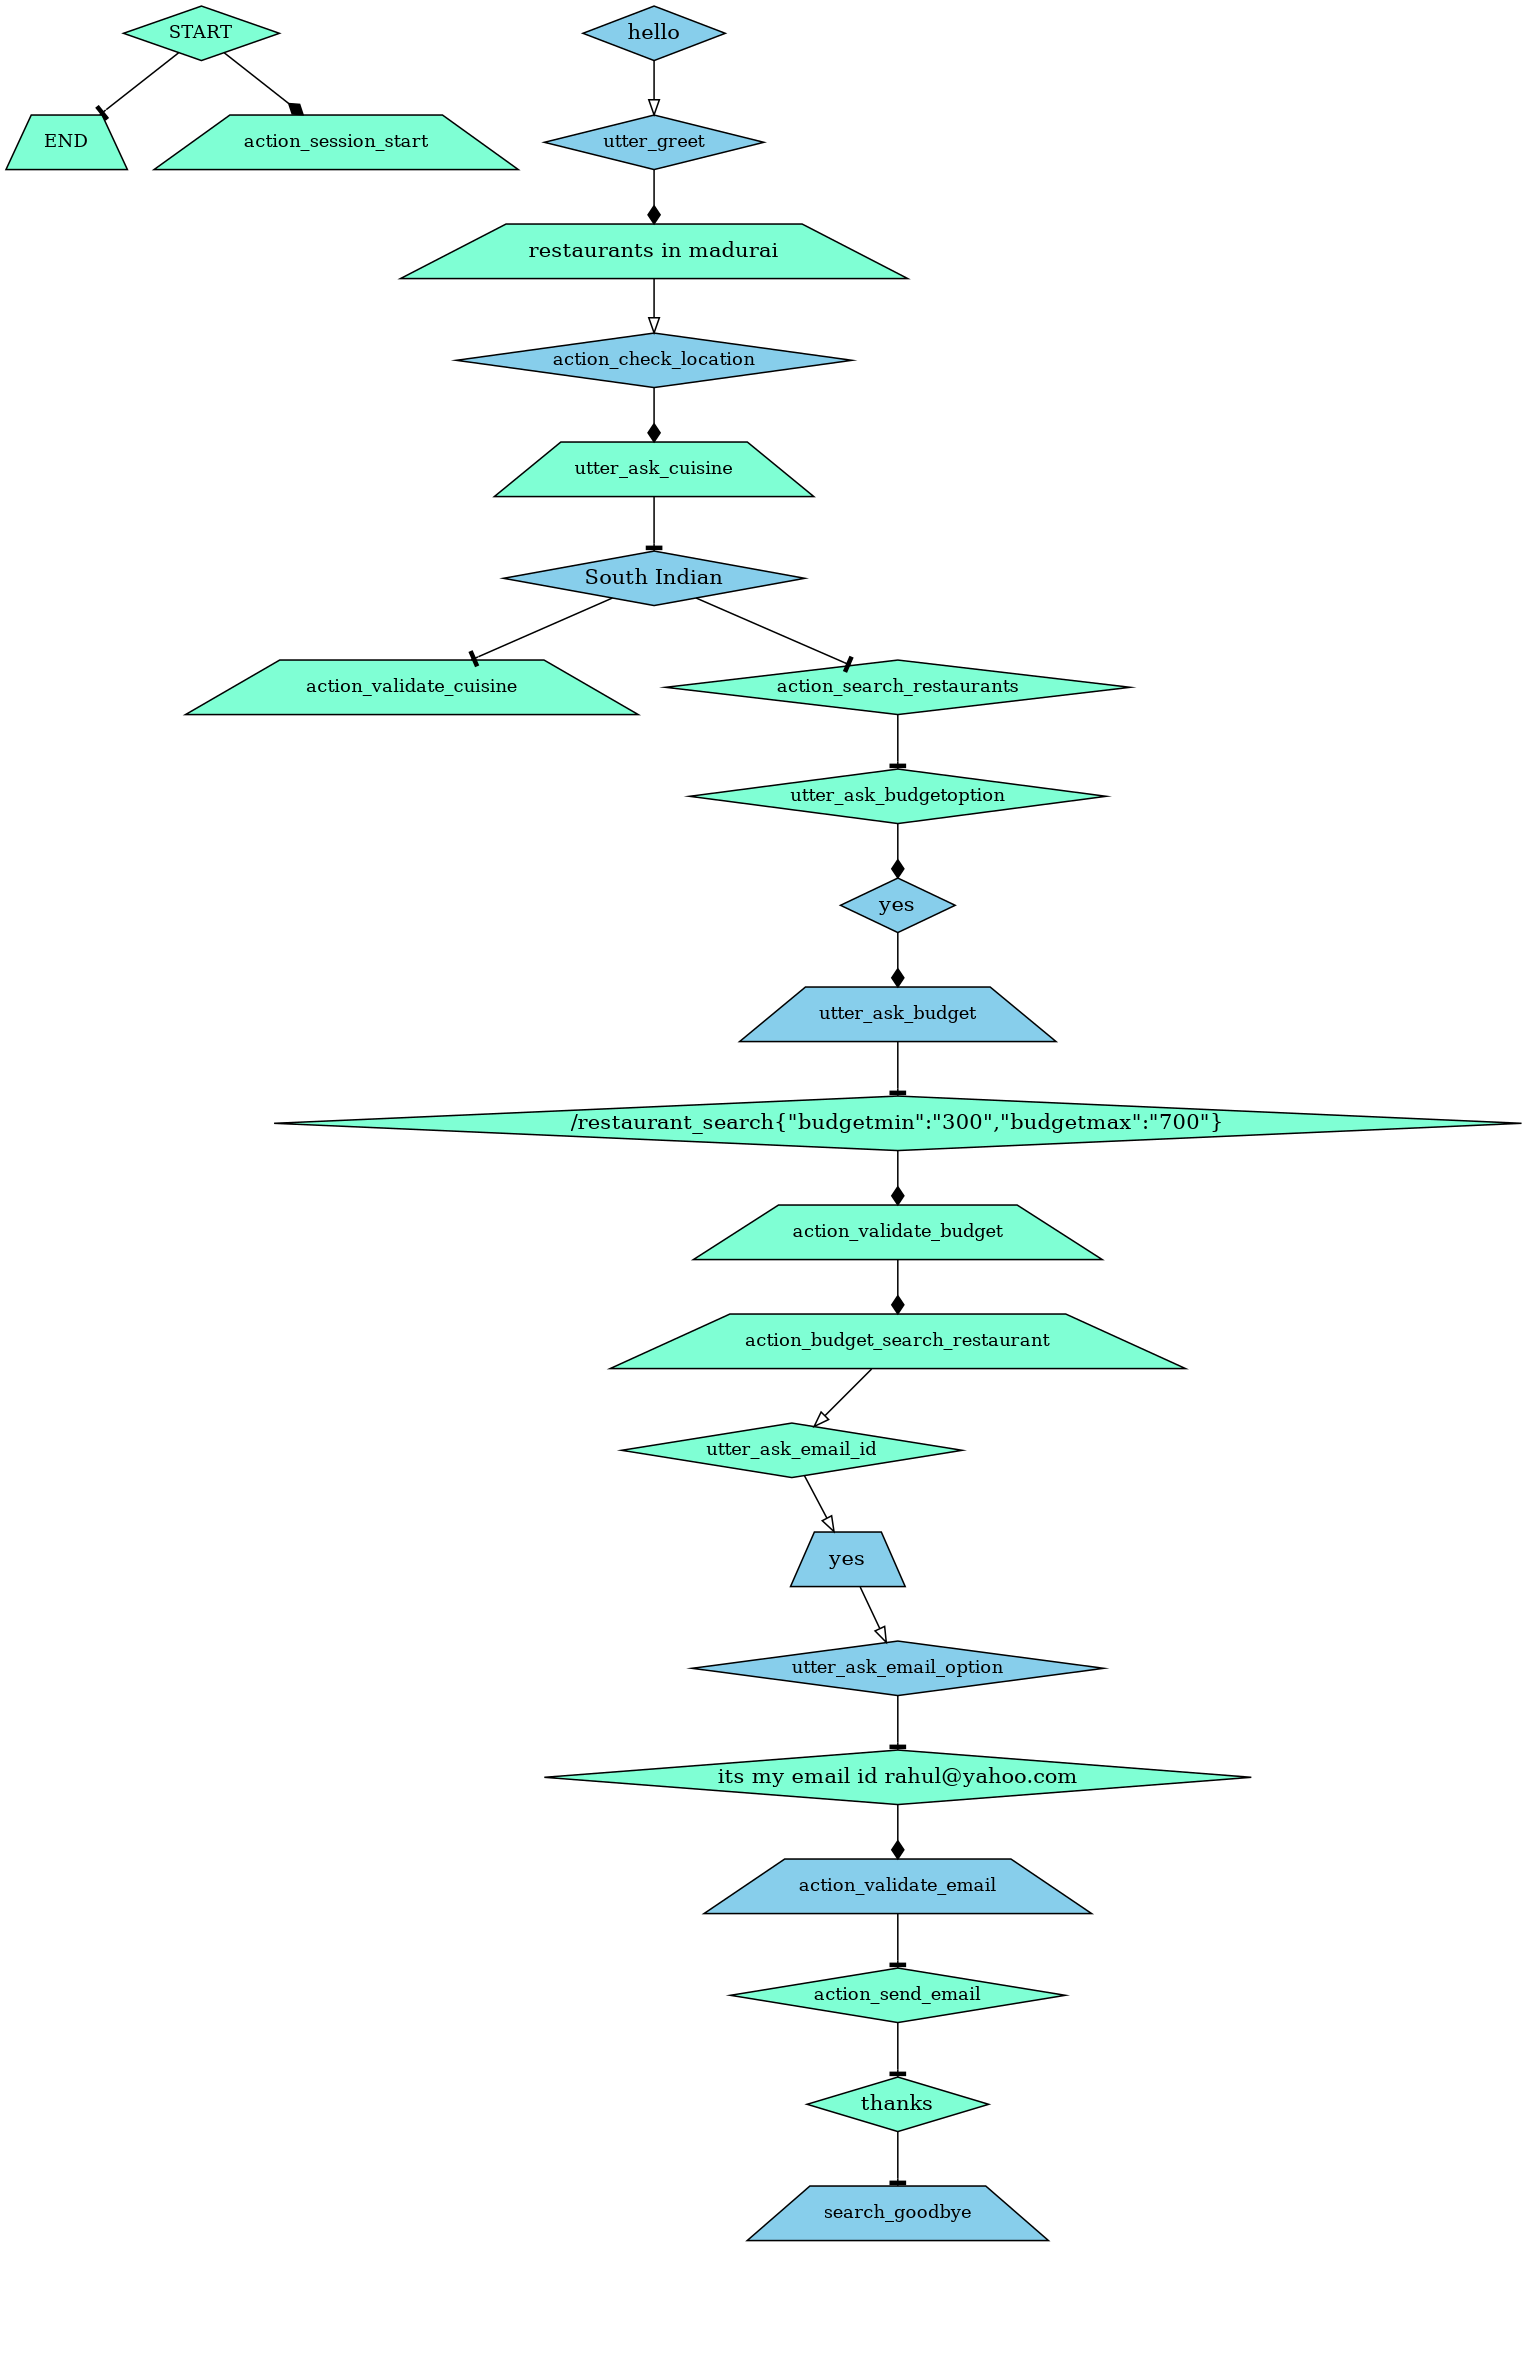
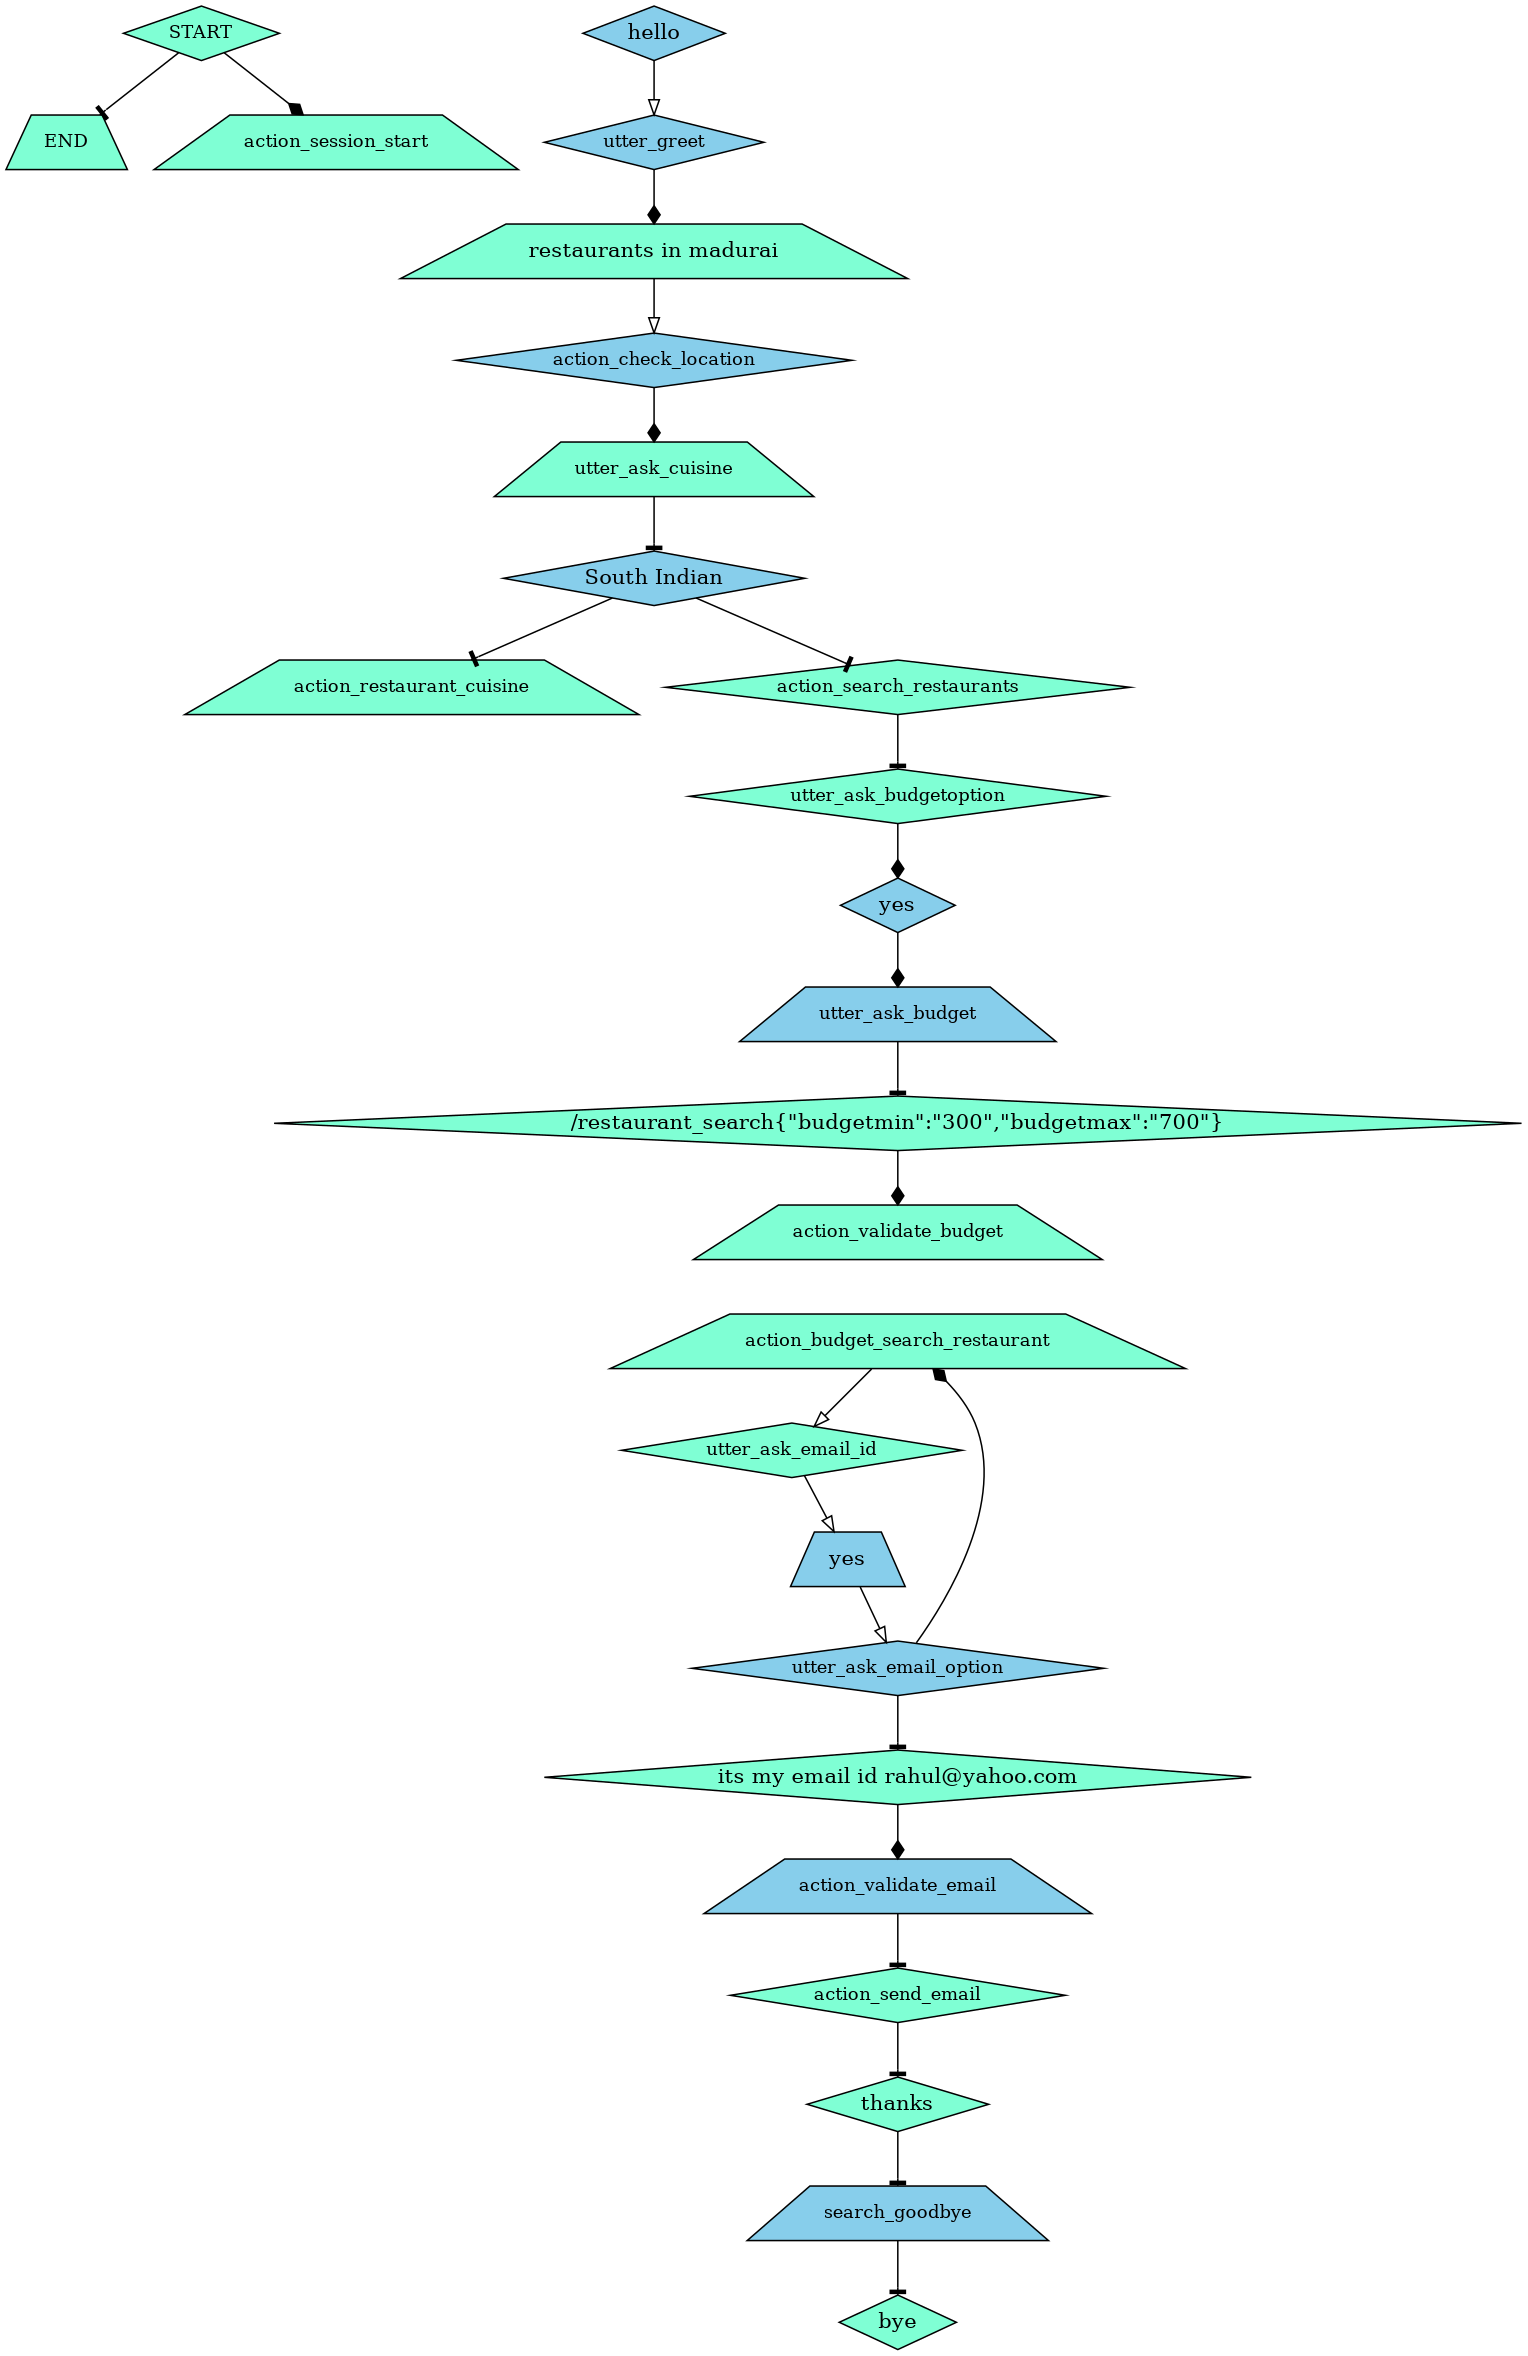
(412, 687) -> (412, 687)
(898, 1278) -> (979, 1514)
none -> (898, 2322)
